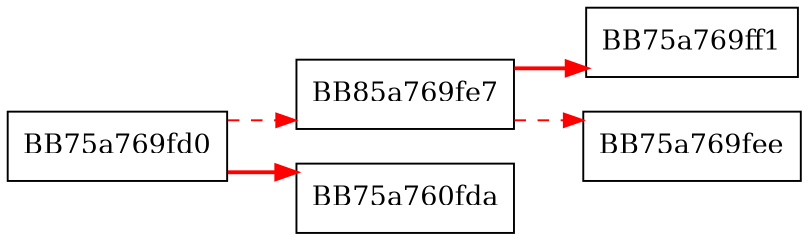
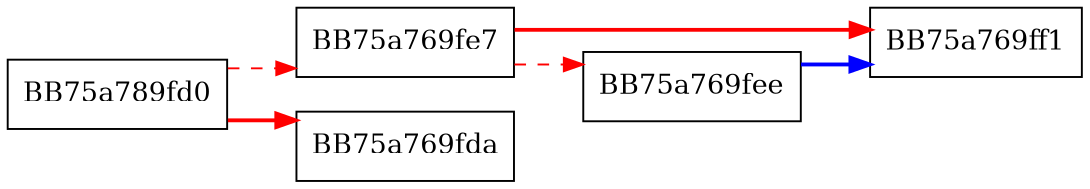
none -> (826, 64)
(405, 94) -> (405, 42)
(117, 146) -> (117, 94)
(405, 198) -> (405, 146)
